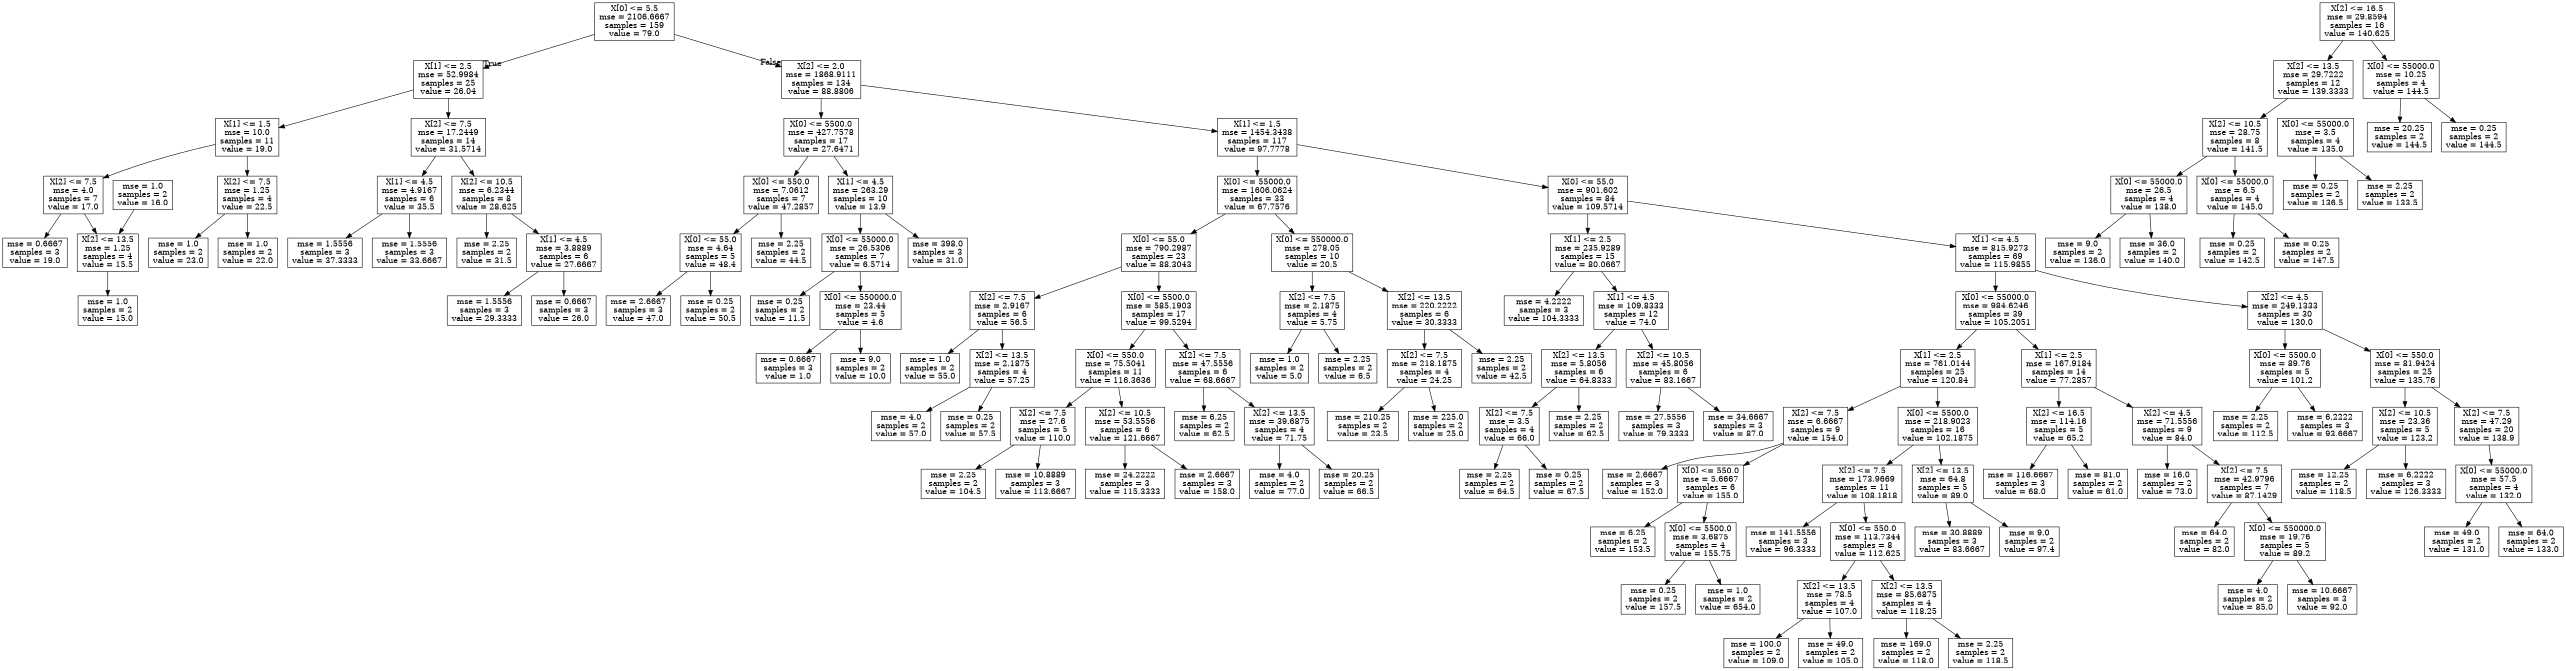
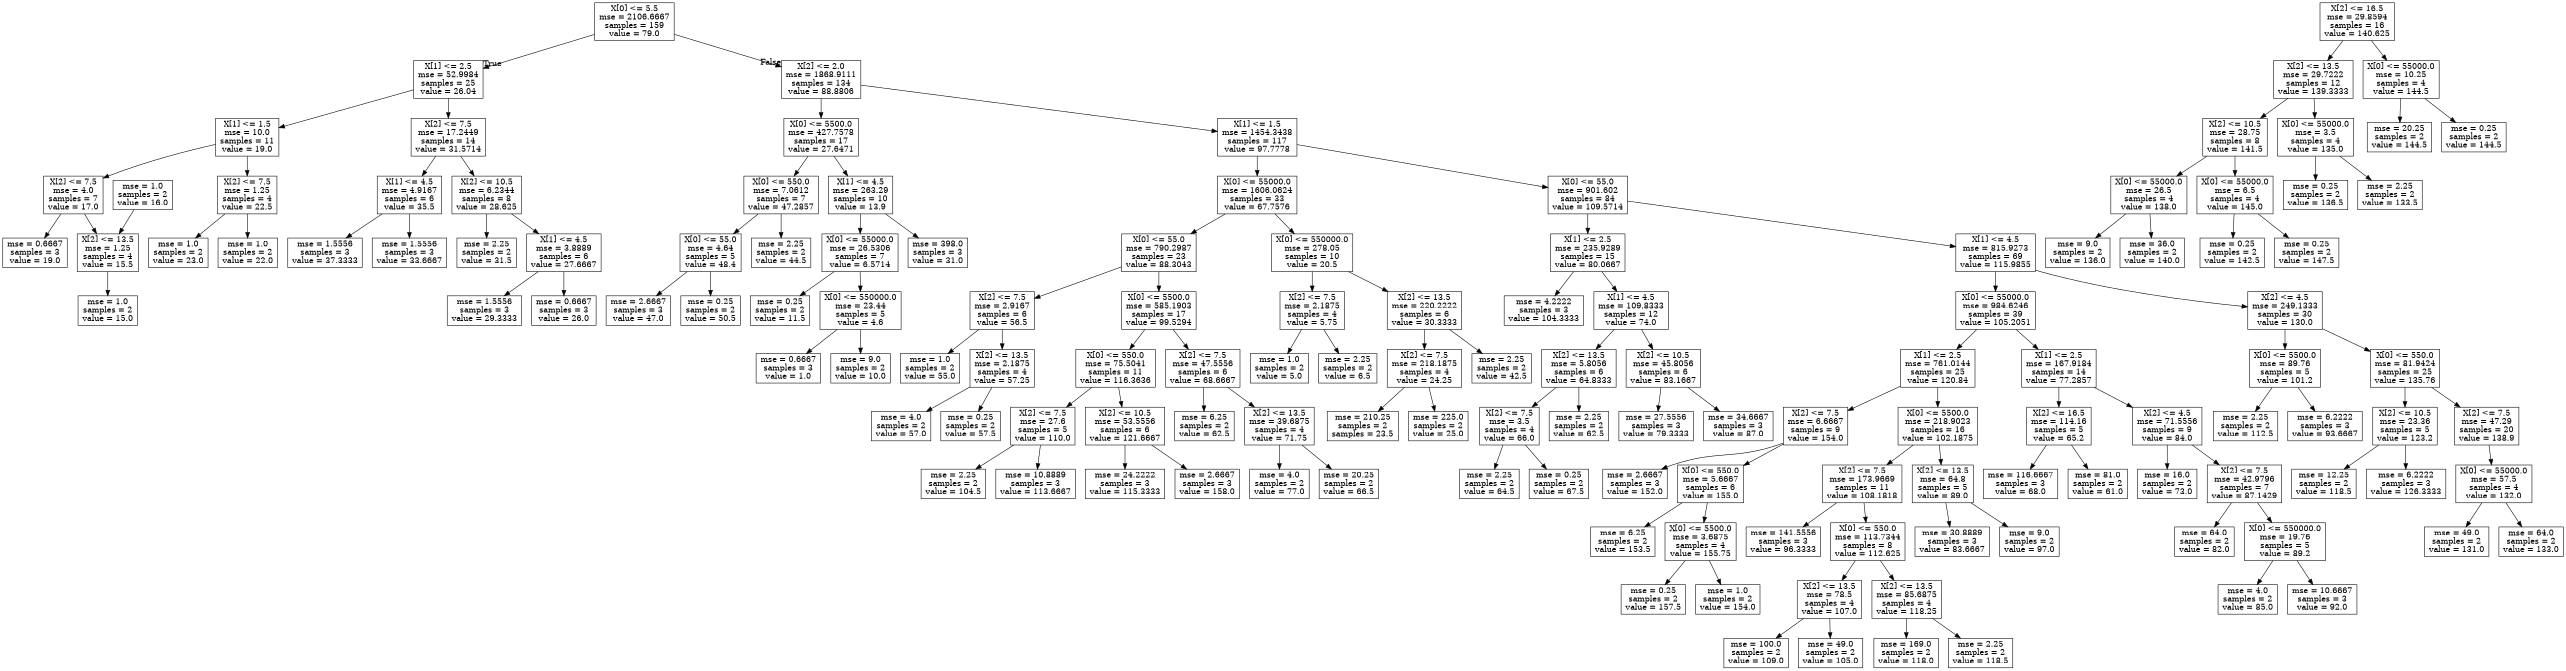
none -> (2314, 105)
(1363, 426) -> (1363, 426)
(2029, 542) -> (2029, 542)
(1728, 599) -> (1728, 599)
